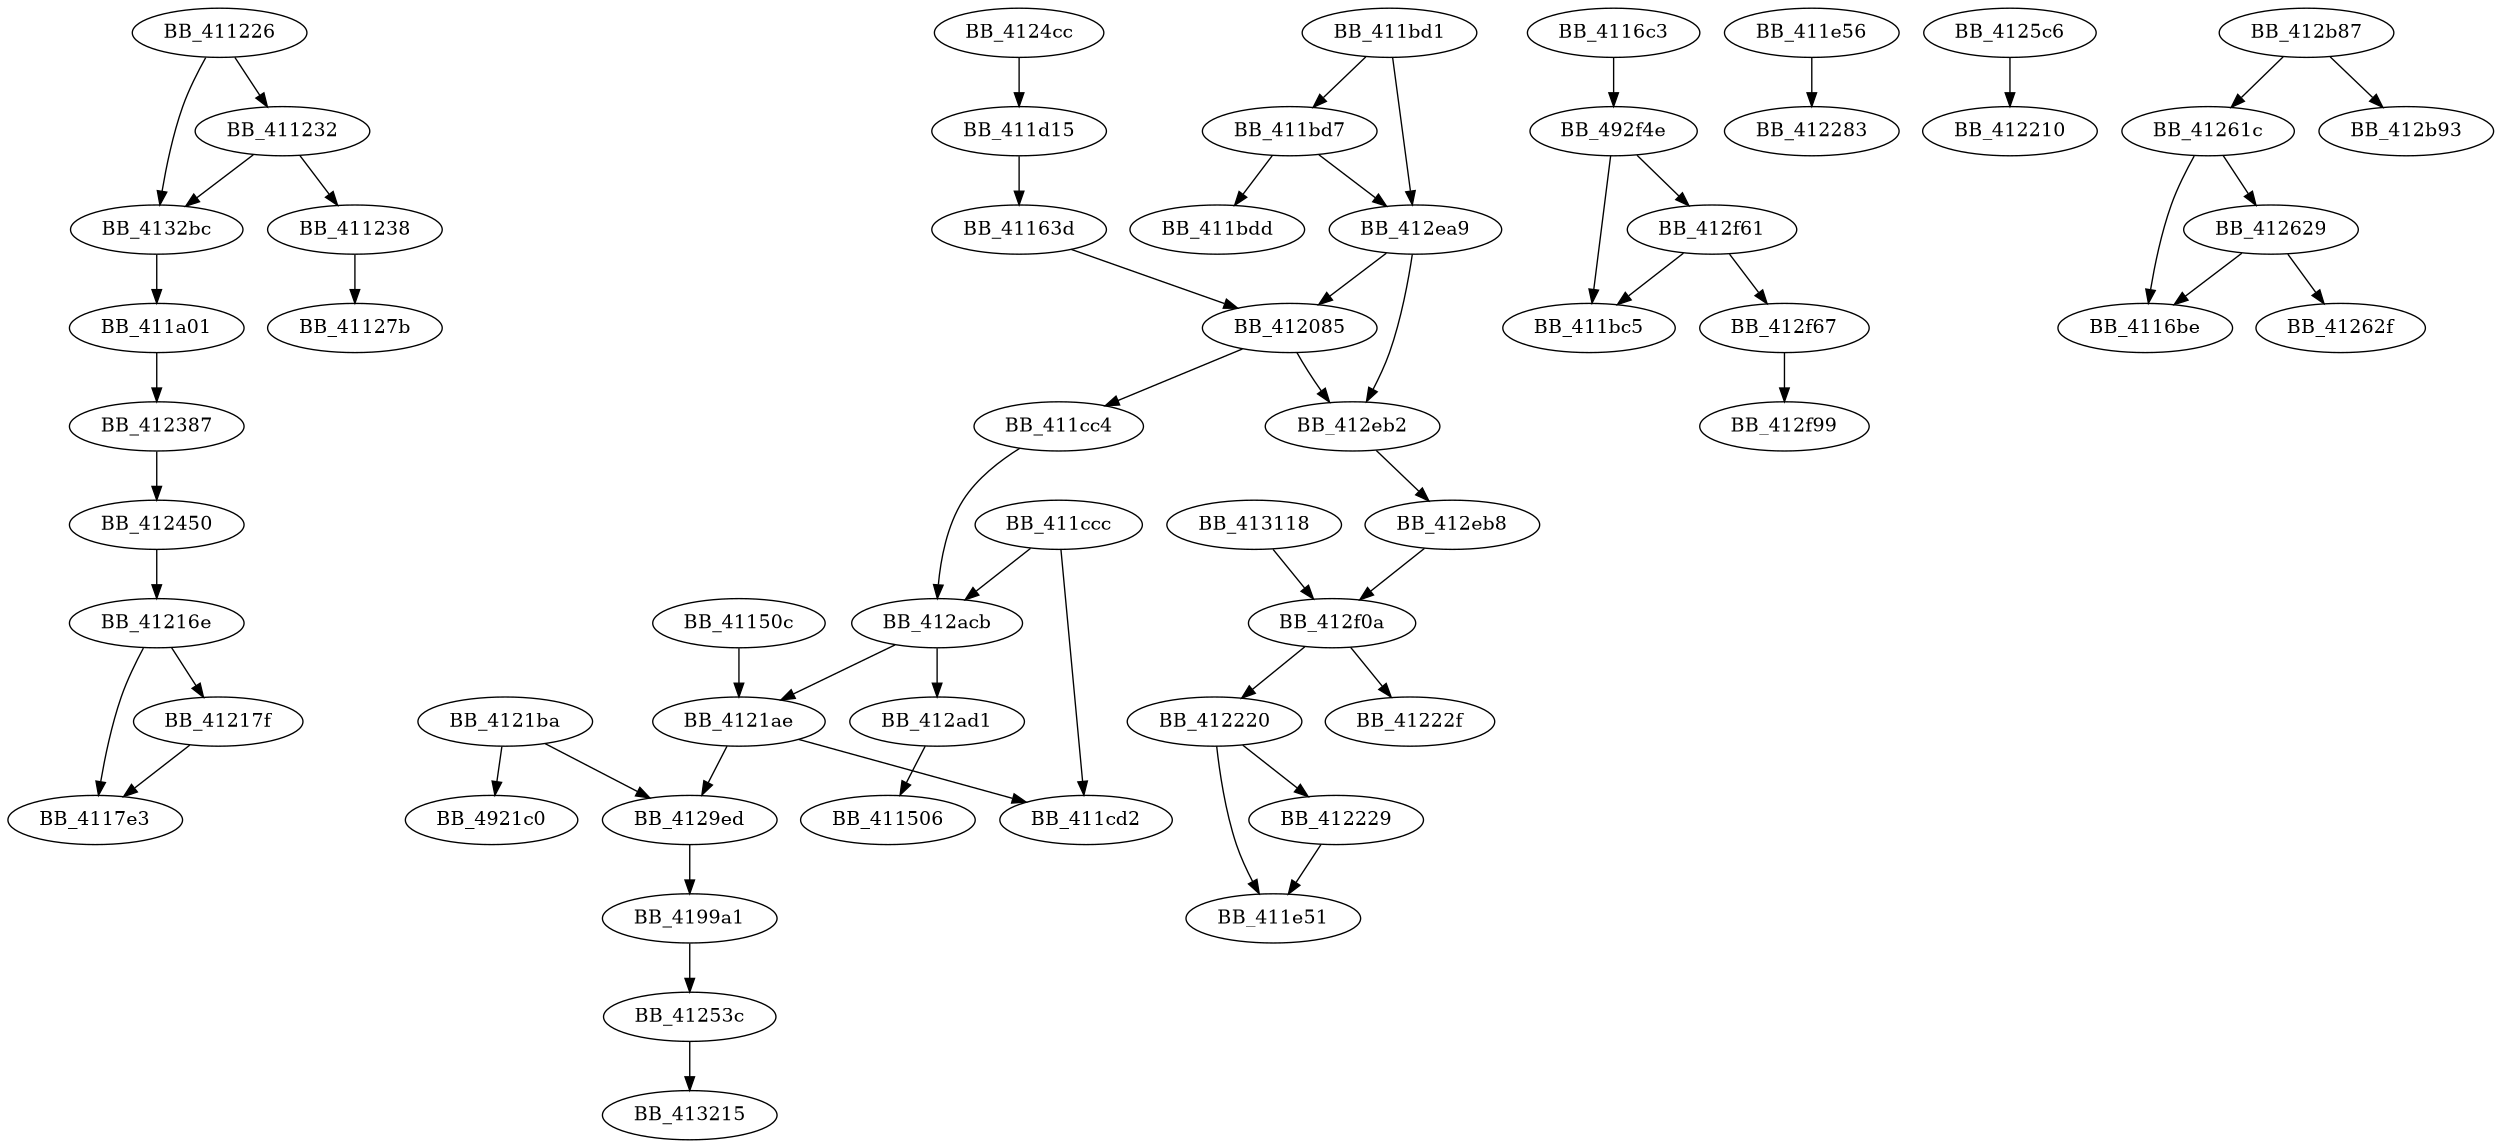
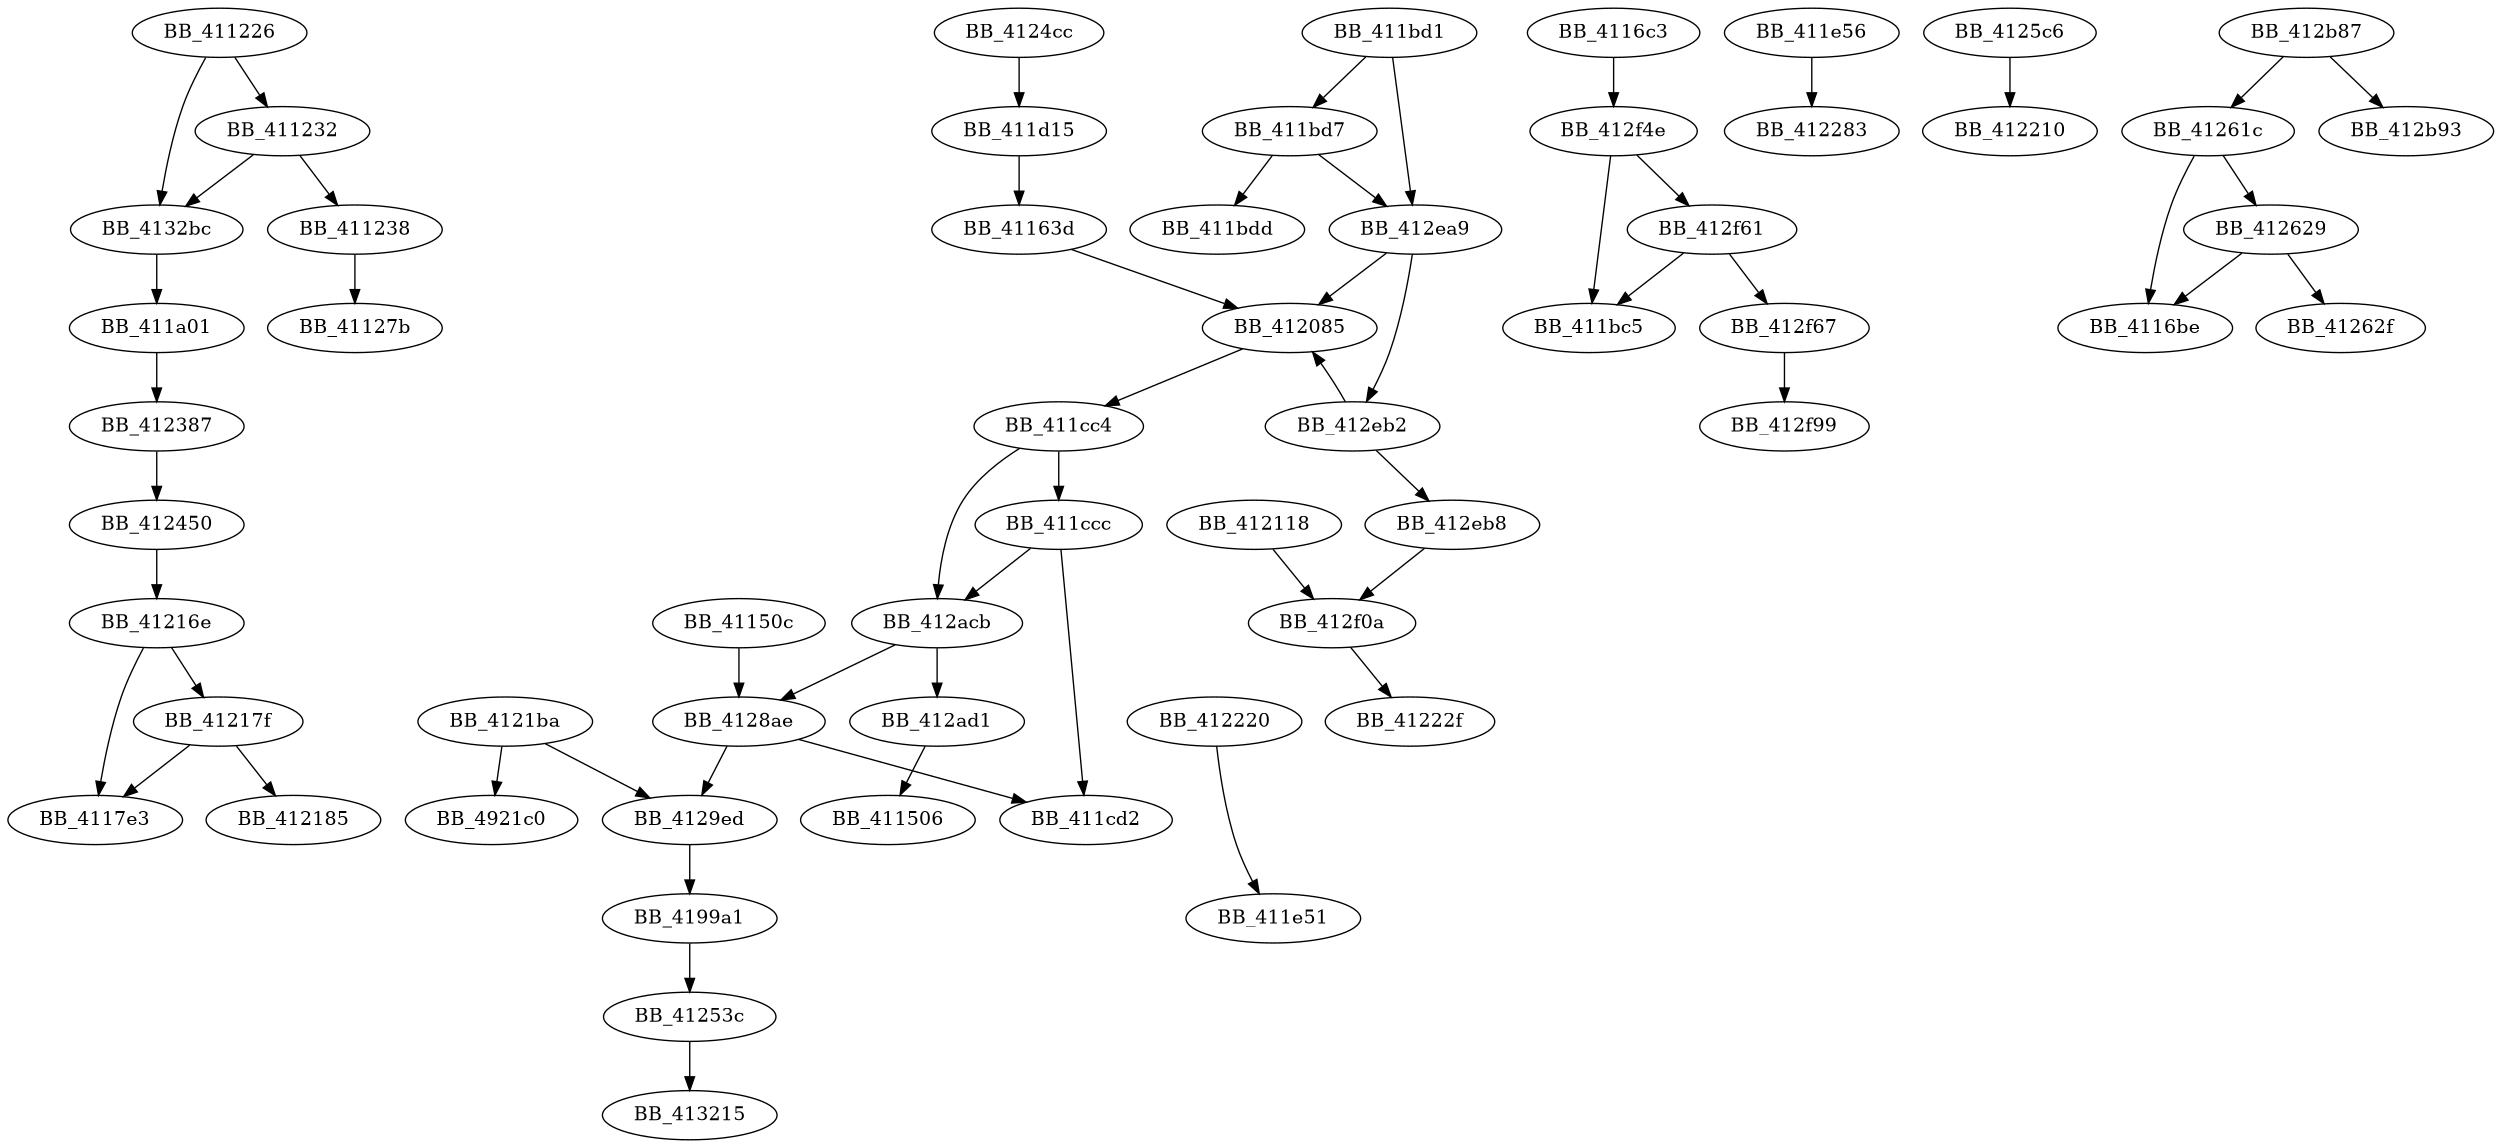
(1614, 131) -> (1614, 131)
(1309, 372) -> (1334, 382)
none -> (1059, 469)
(1254, 525) -> (1254, 525)
(1279, 668) -> none
(739, 722) -> (739, 722)
none -> (293, 820)
(1336, 820) -> none
